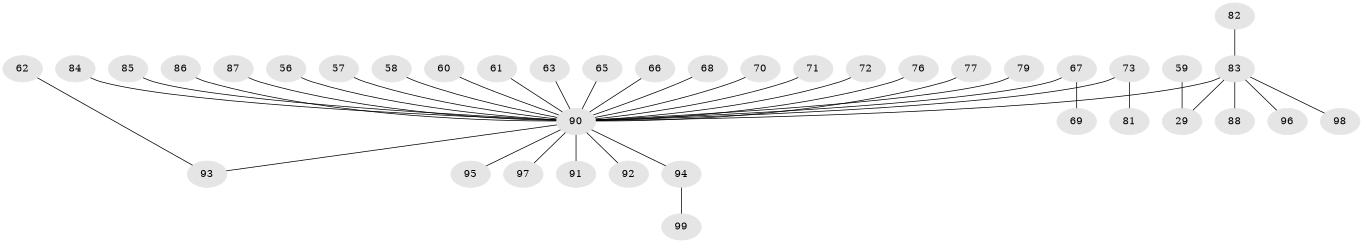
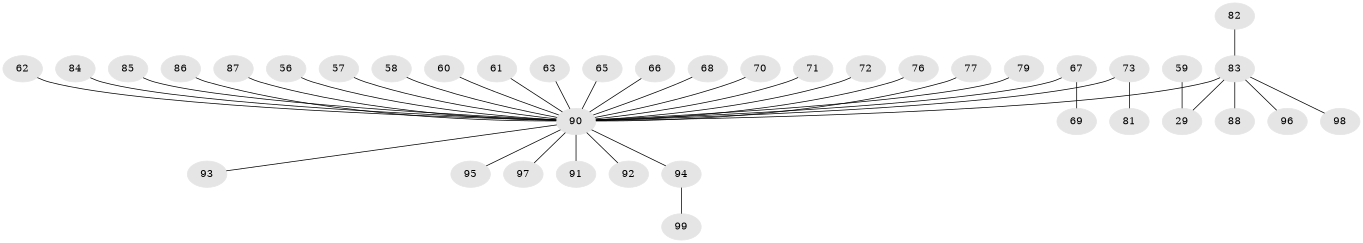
(115, 122) -> (218, 104)
